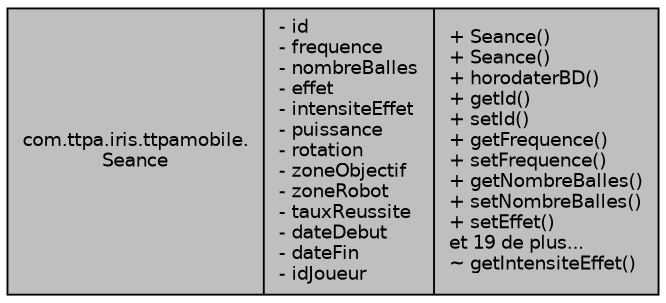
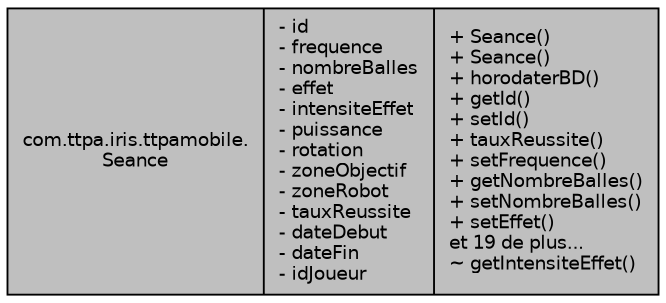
(529, 140) -> (527, 140)
